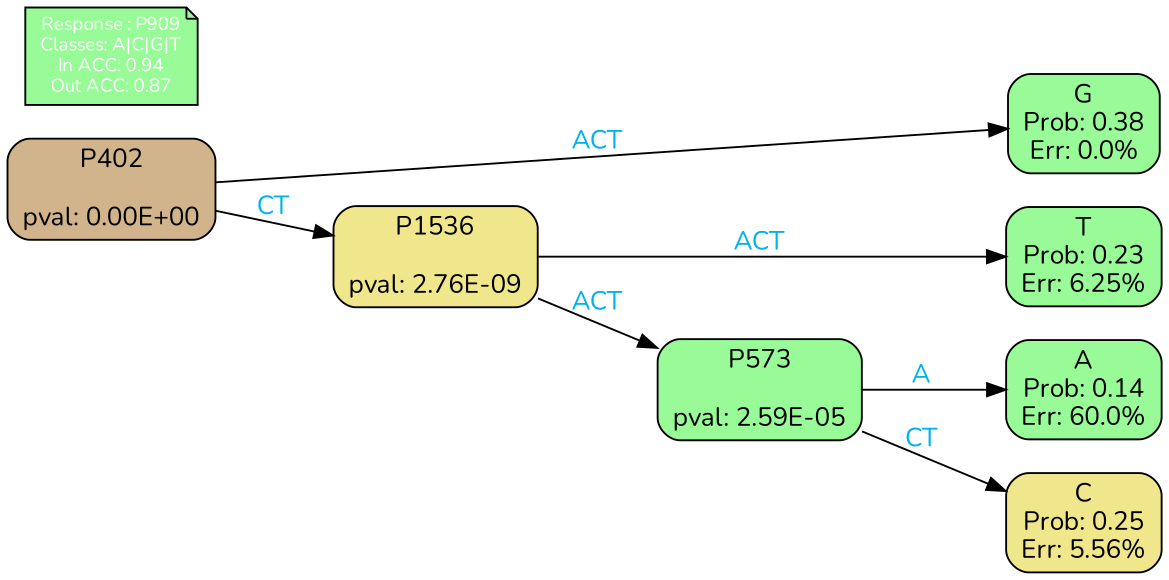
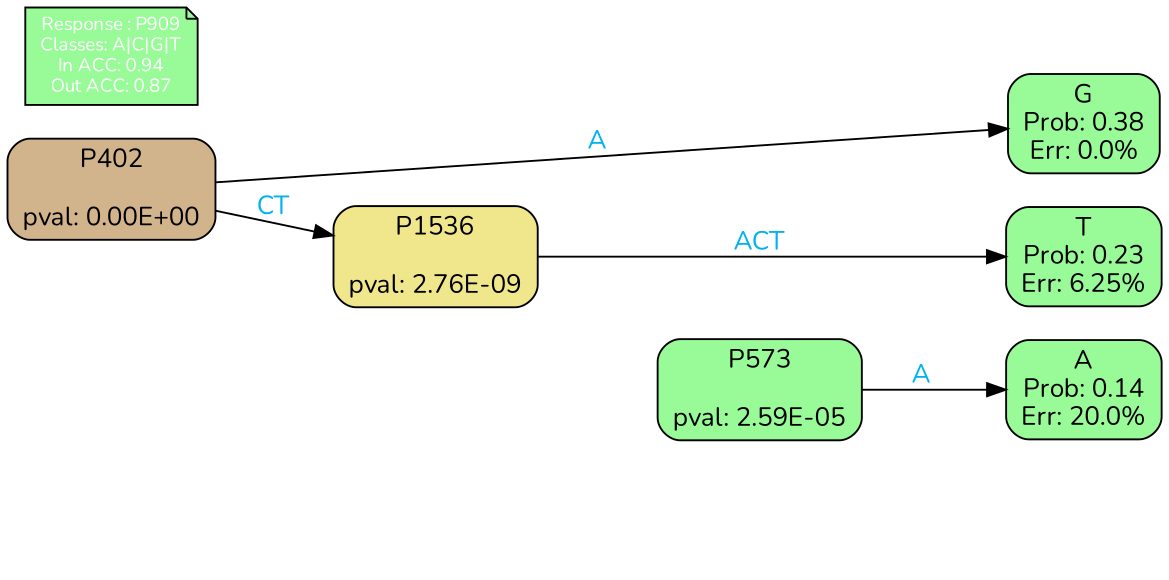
(598, 141) -> (598, 141)
(589, 319) -> none
(1084, 390) -> (1084, 390)
(1084, 523) -> none
